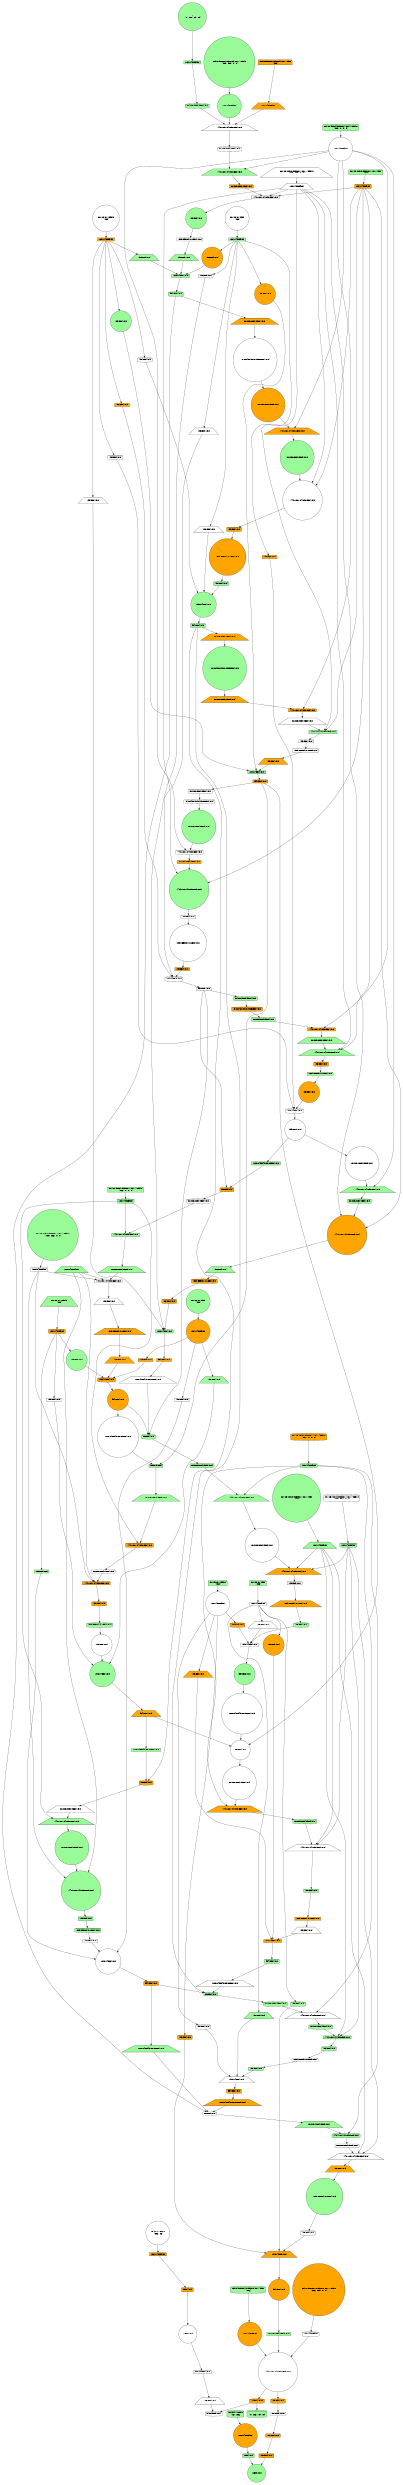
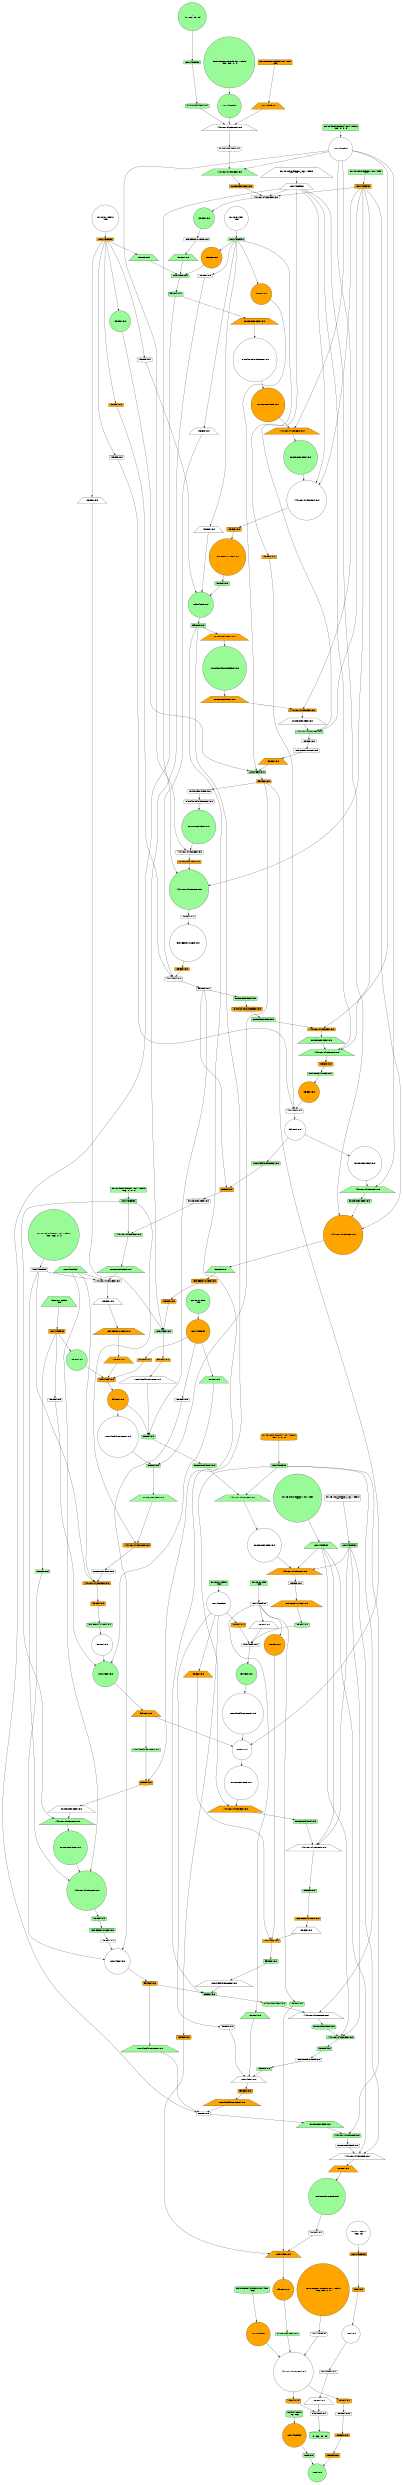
(229, 63) -> (229, 62)
(59, 1301) -> (59, 1301)
(257, 2406) -> (319, 2423)
